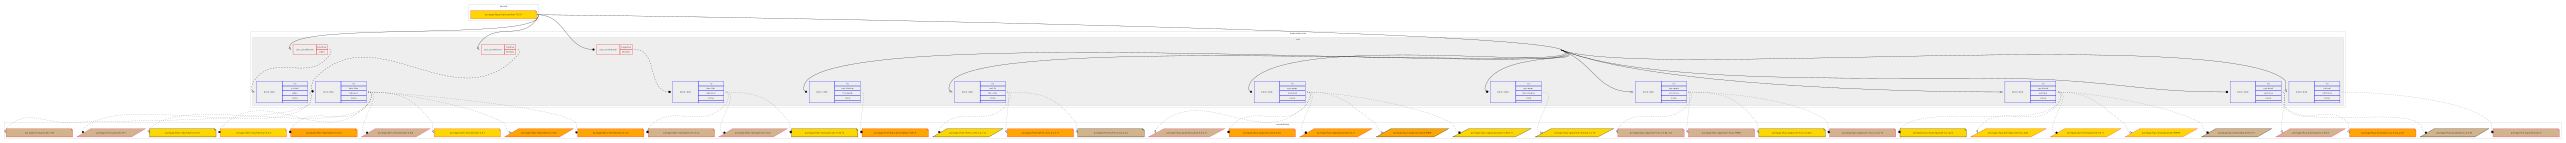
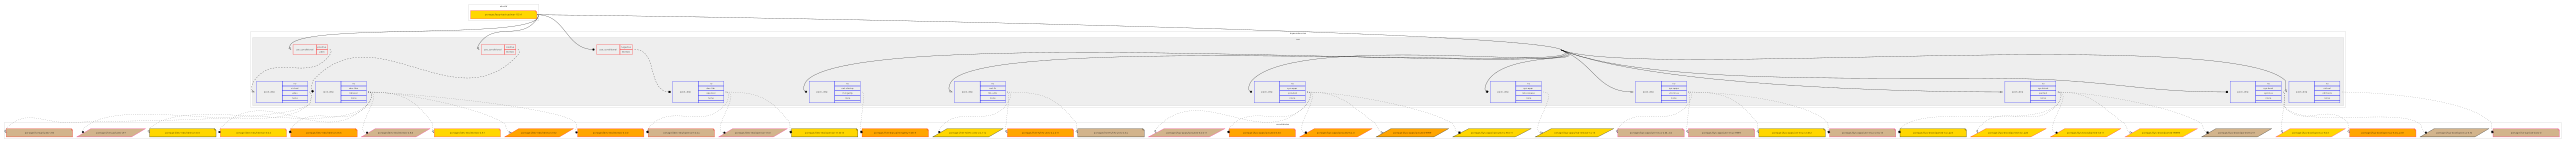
(2311, 133) -> (2311, 133)
